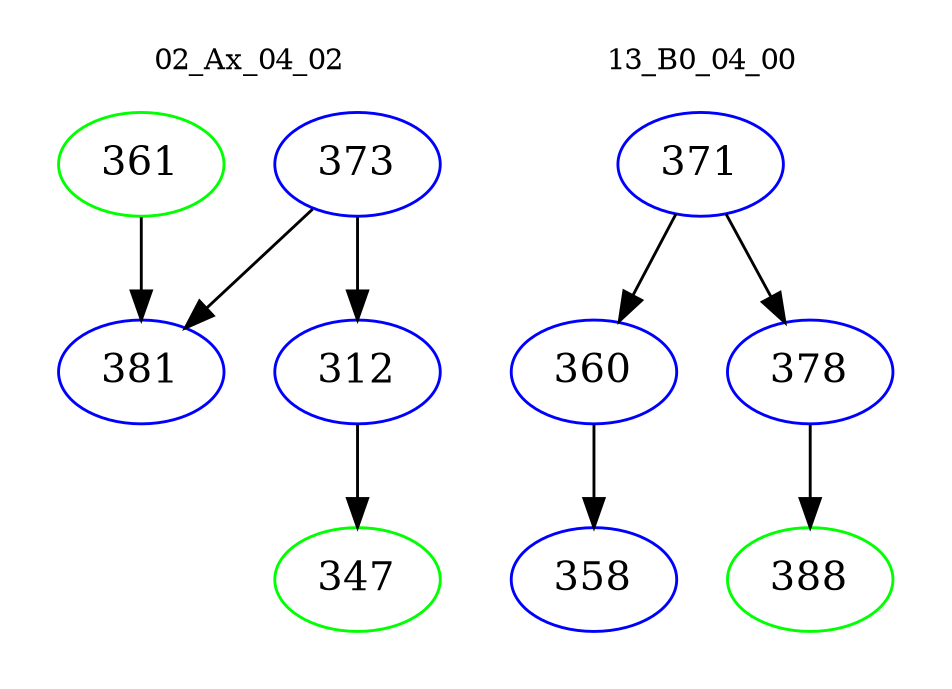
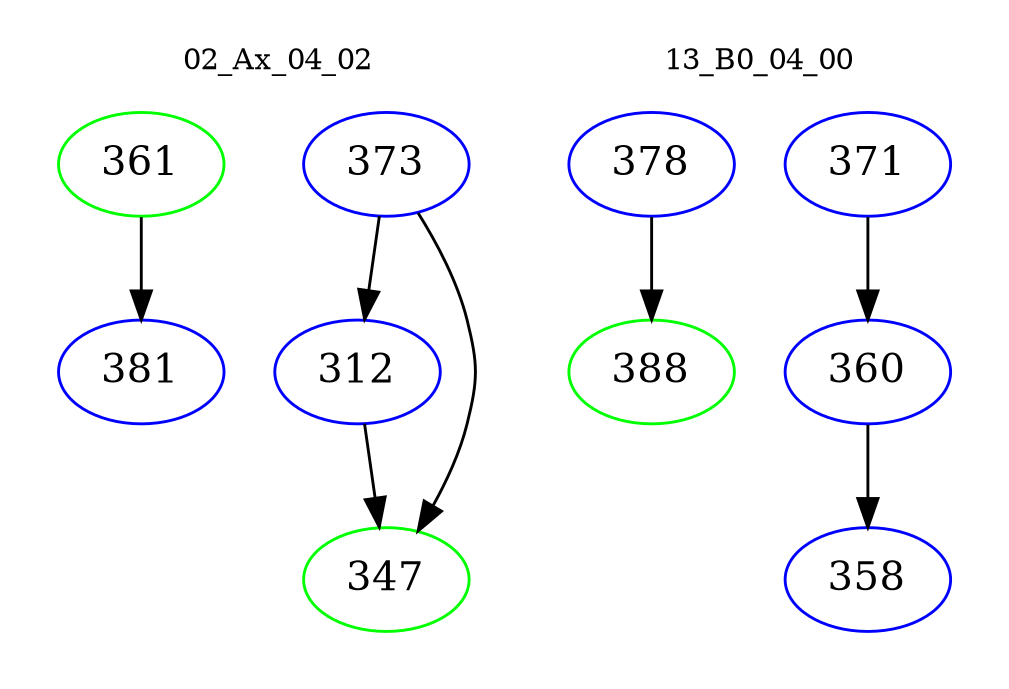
(748, 255) -> none
(260, 259) -> (474, 357)
